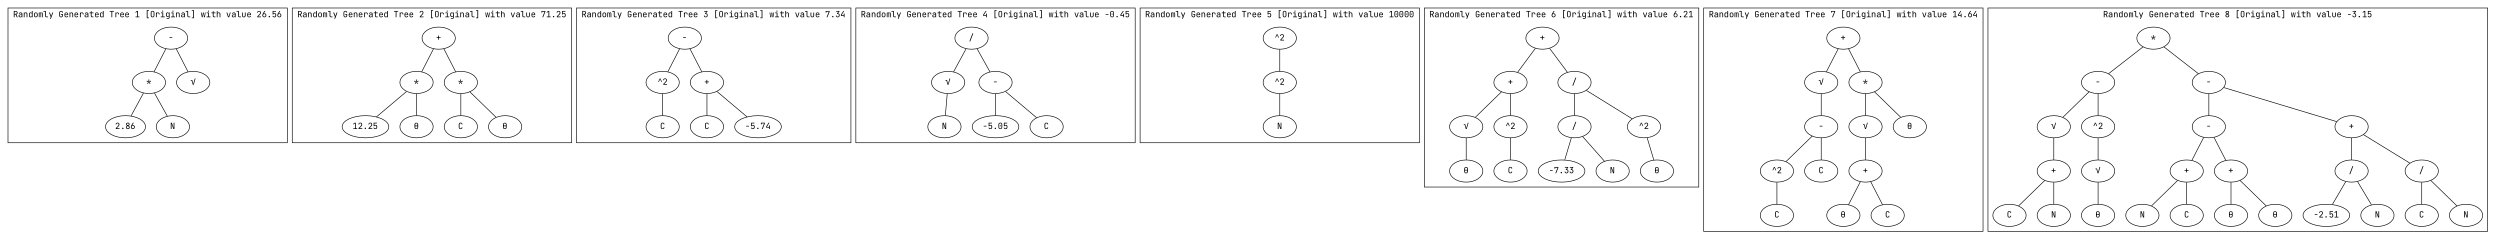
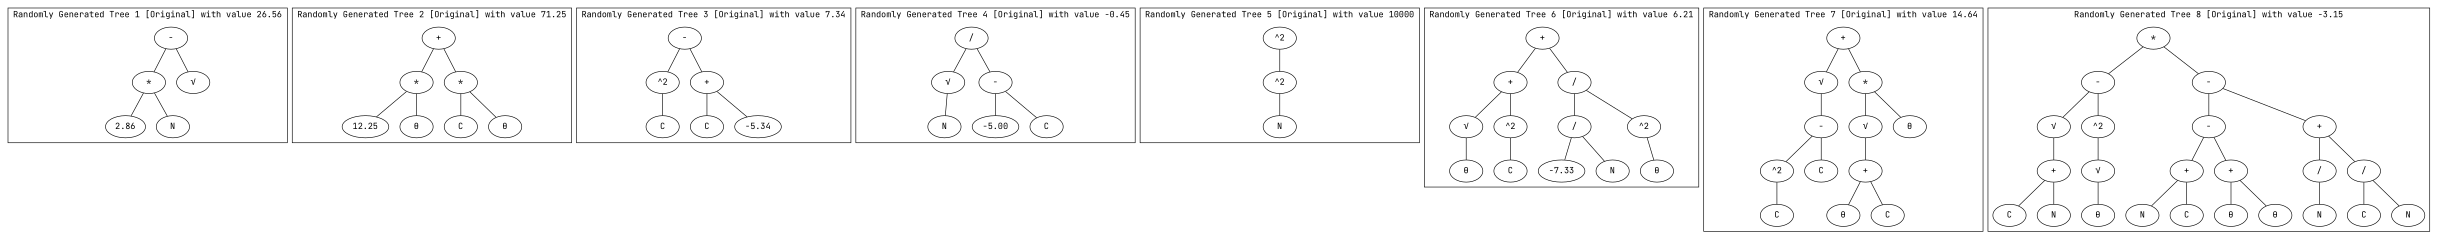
(758, 127) -> (758, 127)
(996, 127) -> (996, 127)
(2326, 215) -> none
